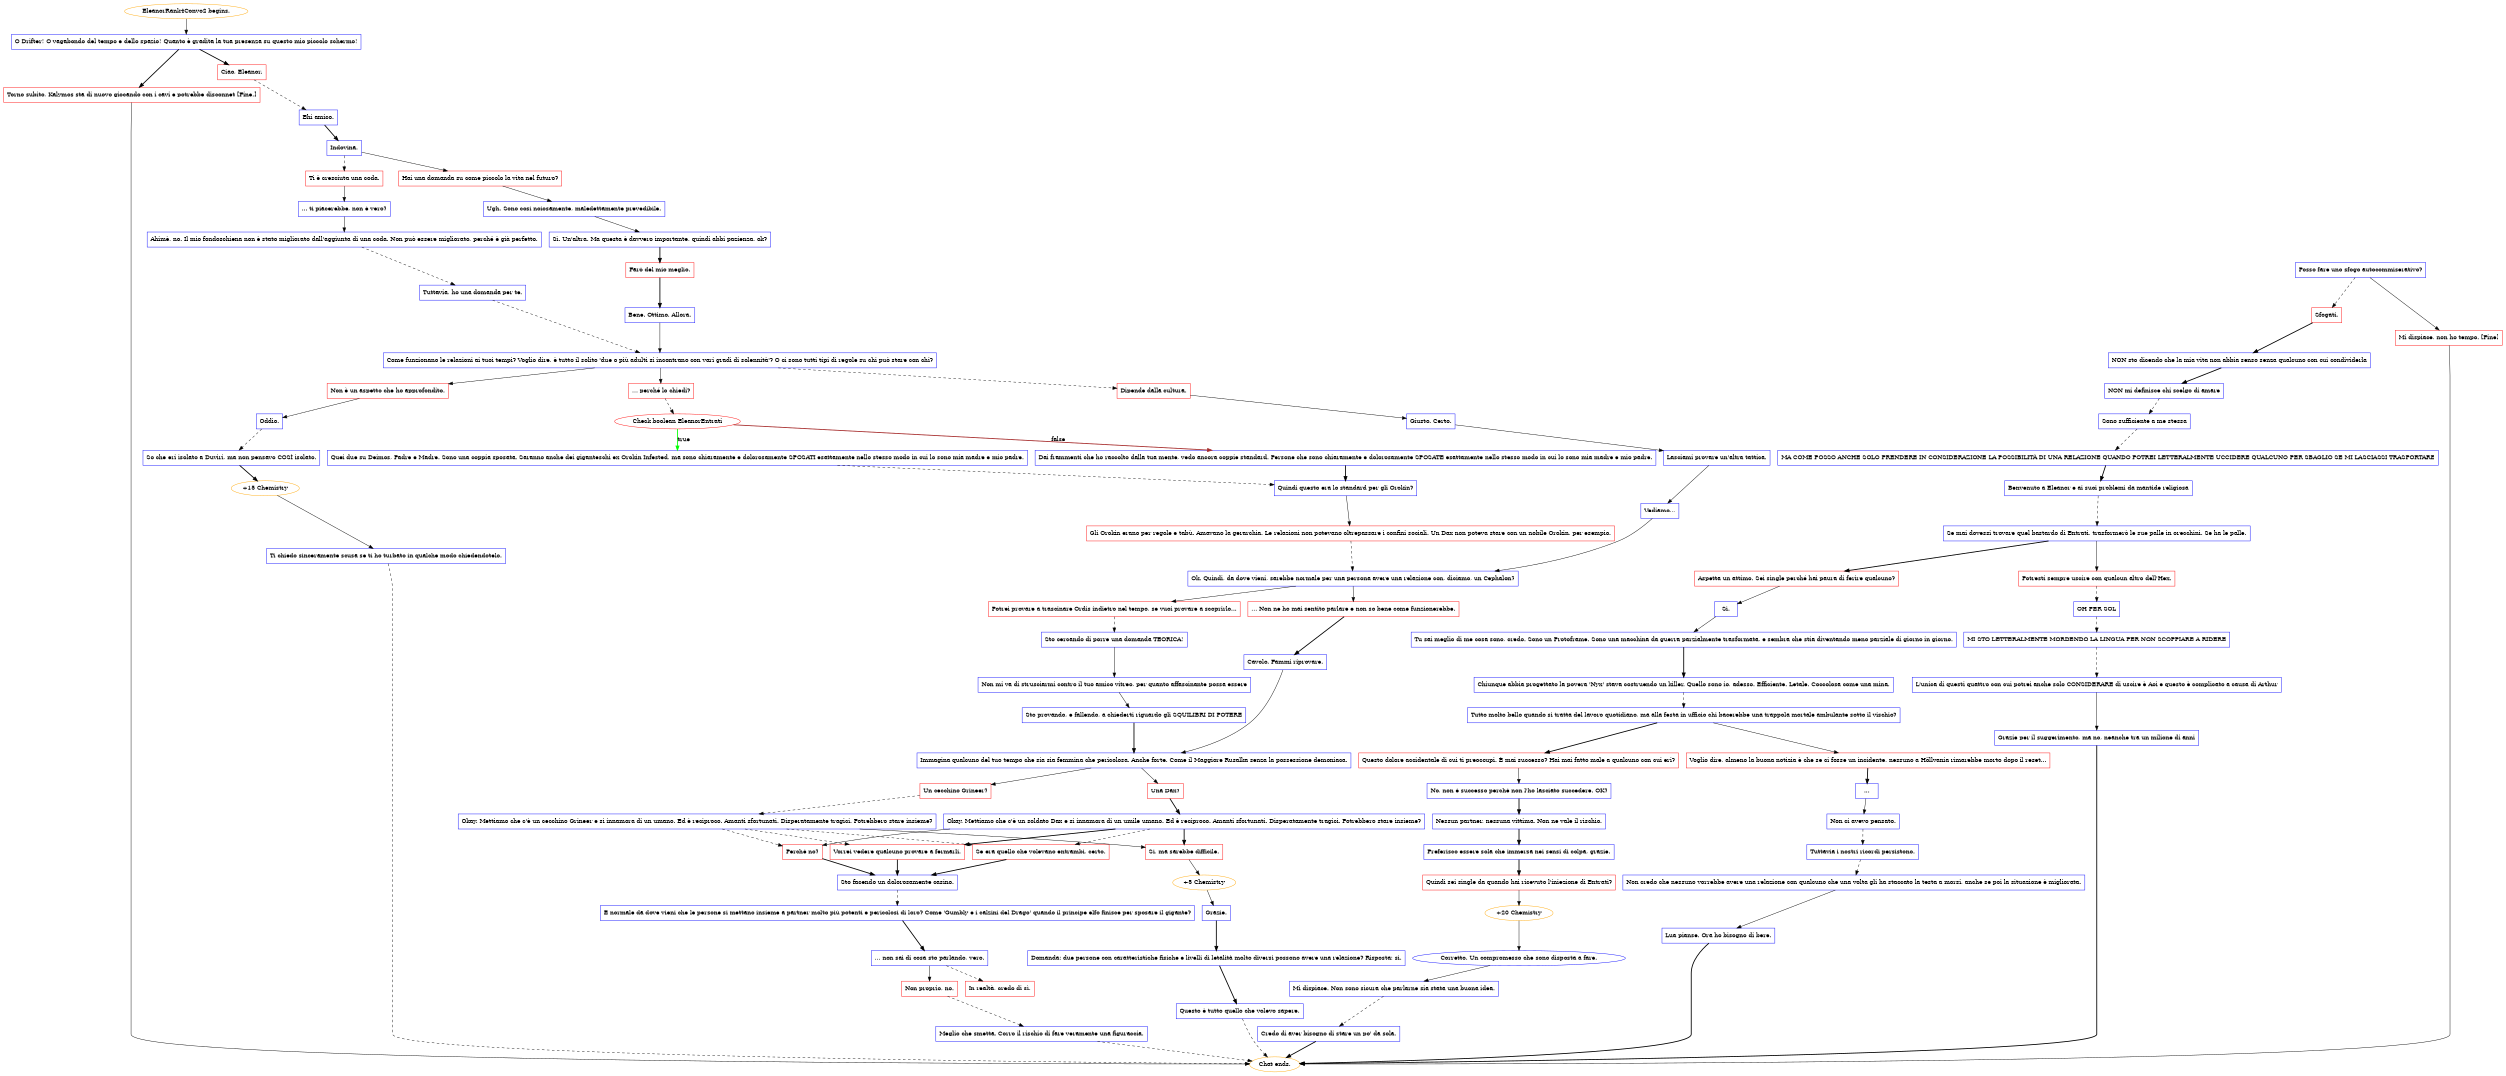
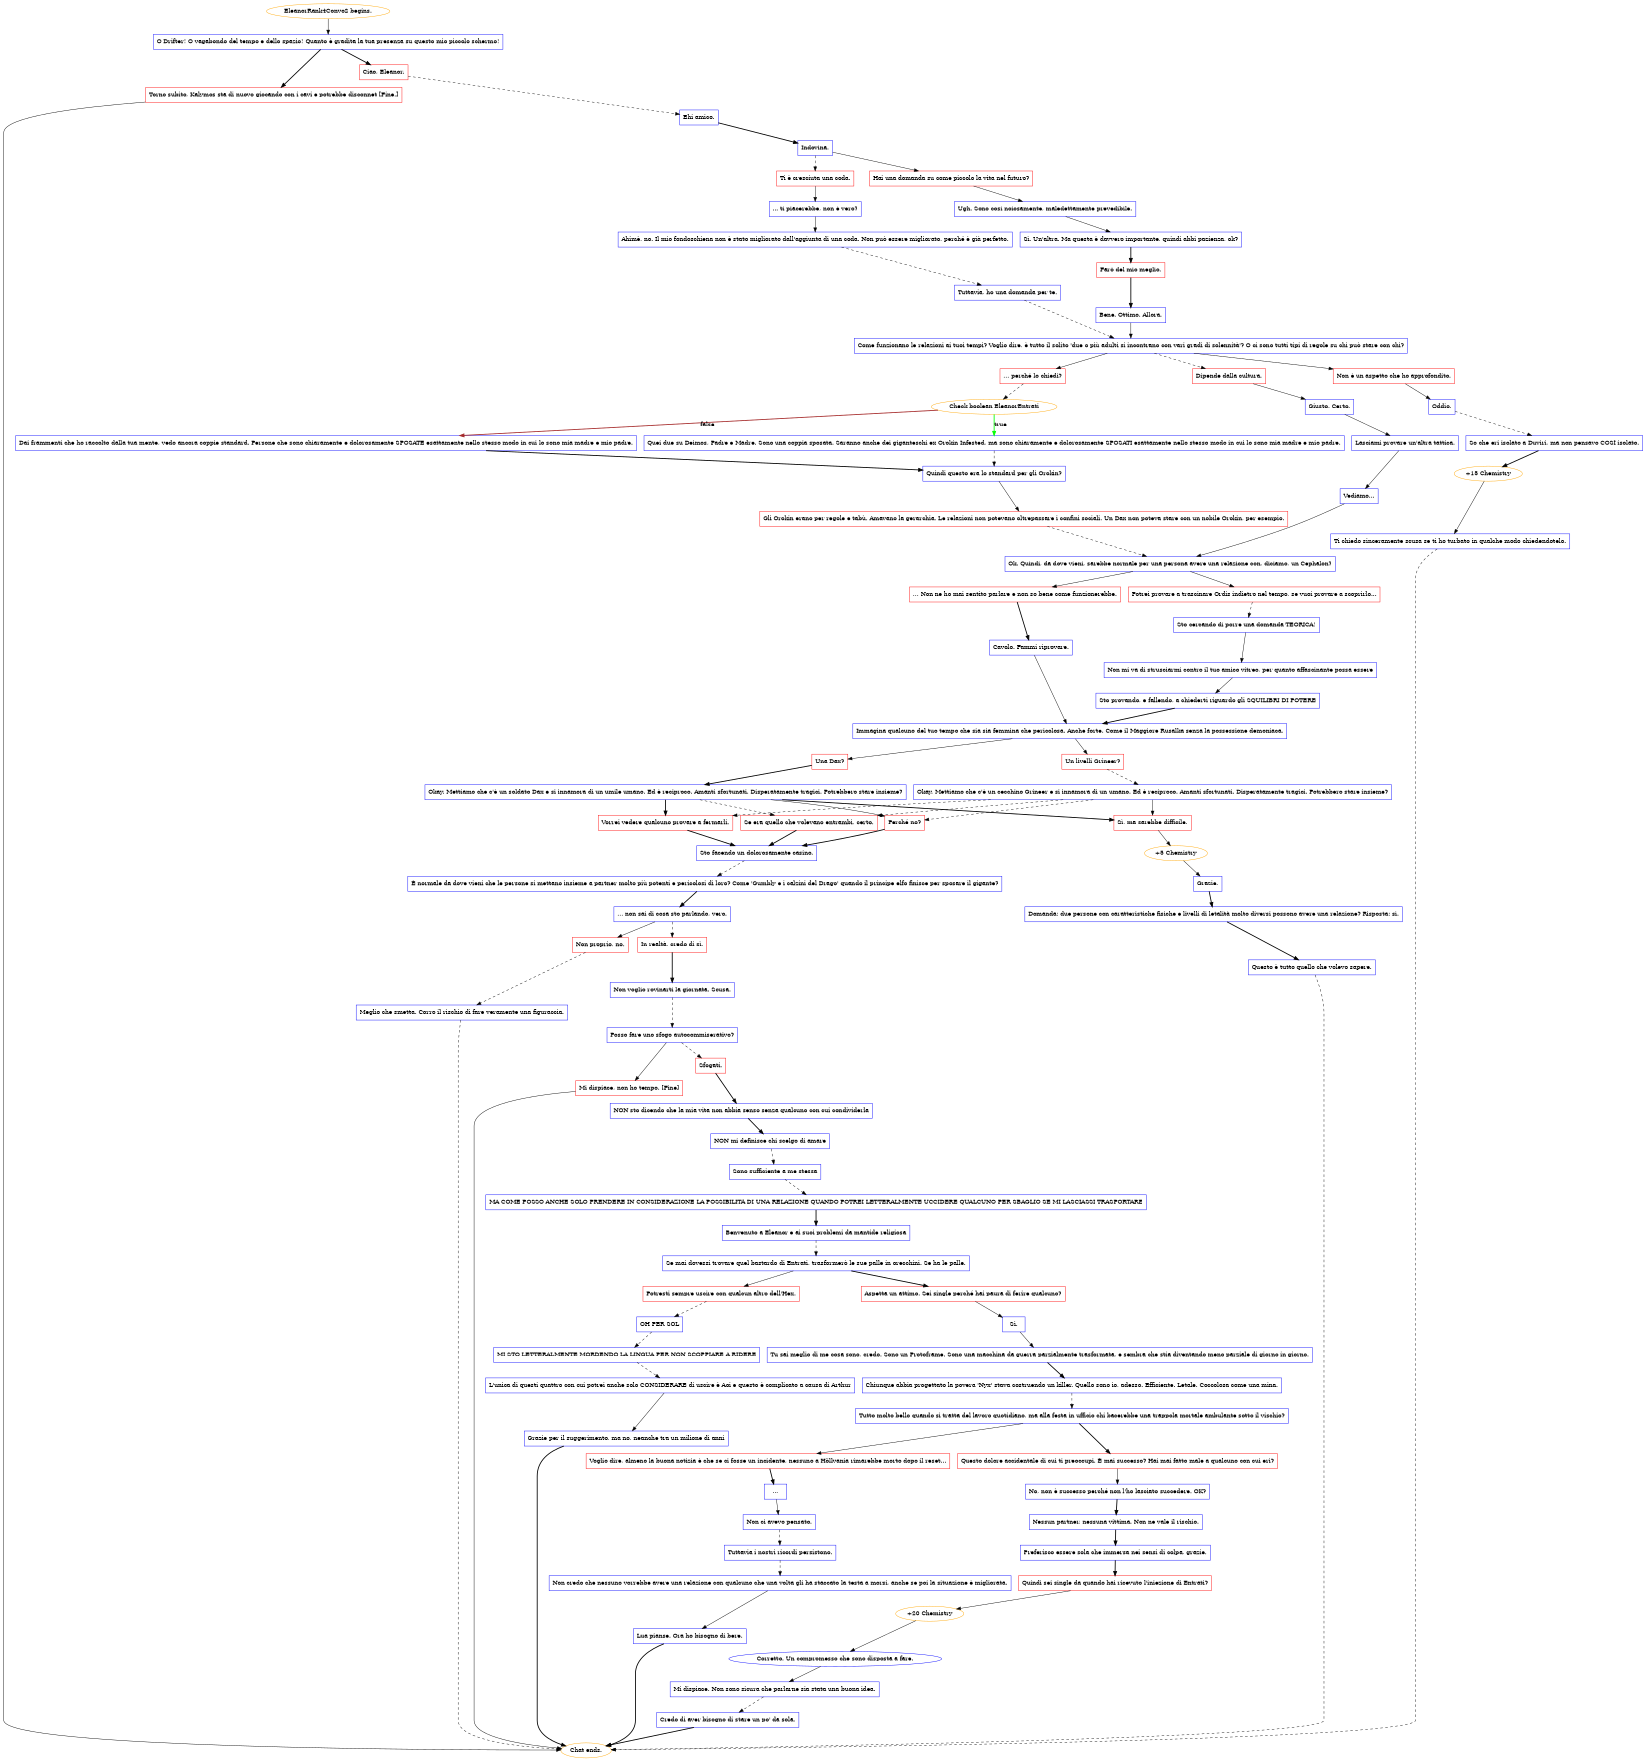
(677, 421) -> (994, 407)
(955, 791) -> (1093, 762)
none -> (672, 990)
